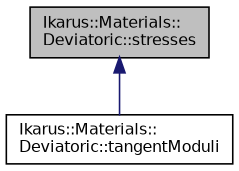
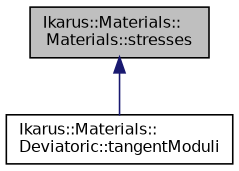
(120, 32) -> (120, 32)
